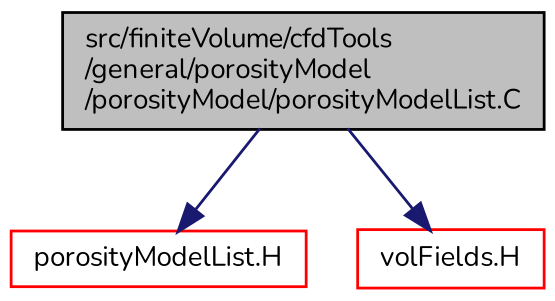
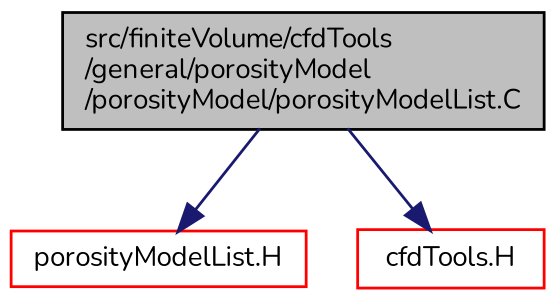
(451, 259) -> (451, 259)
